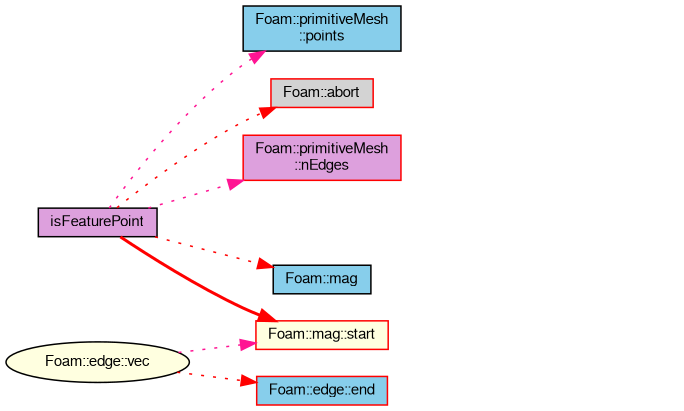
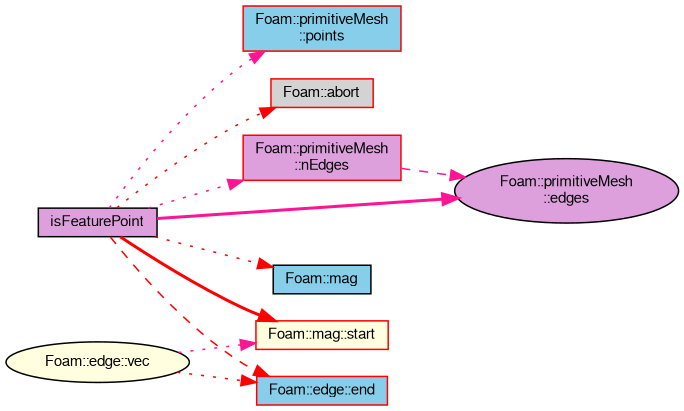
(322, 29) -> (322, 29)
none -> (567, 191)
none -> (177, 310)
